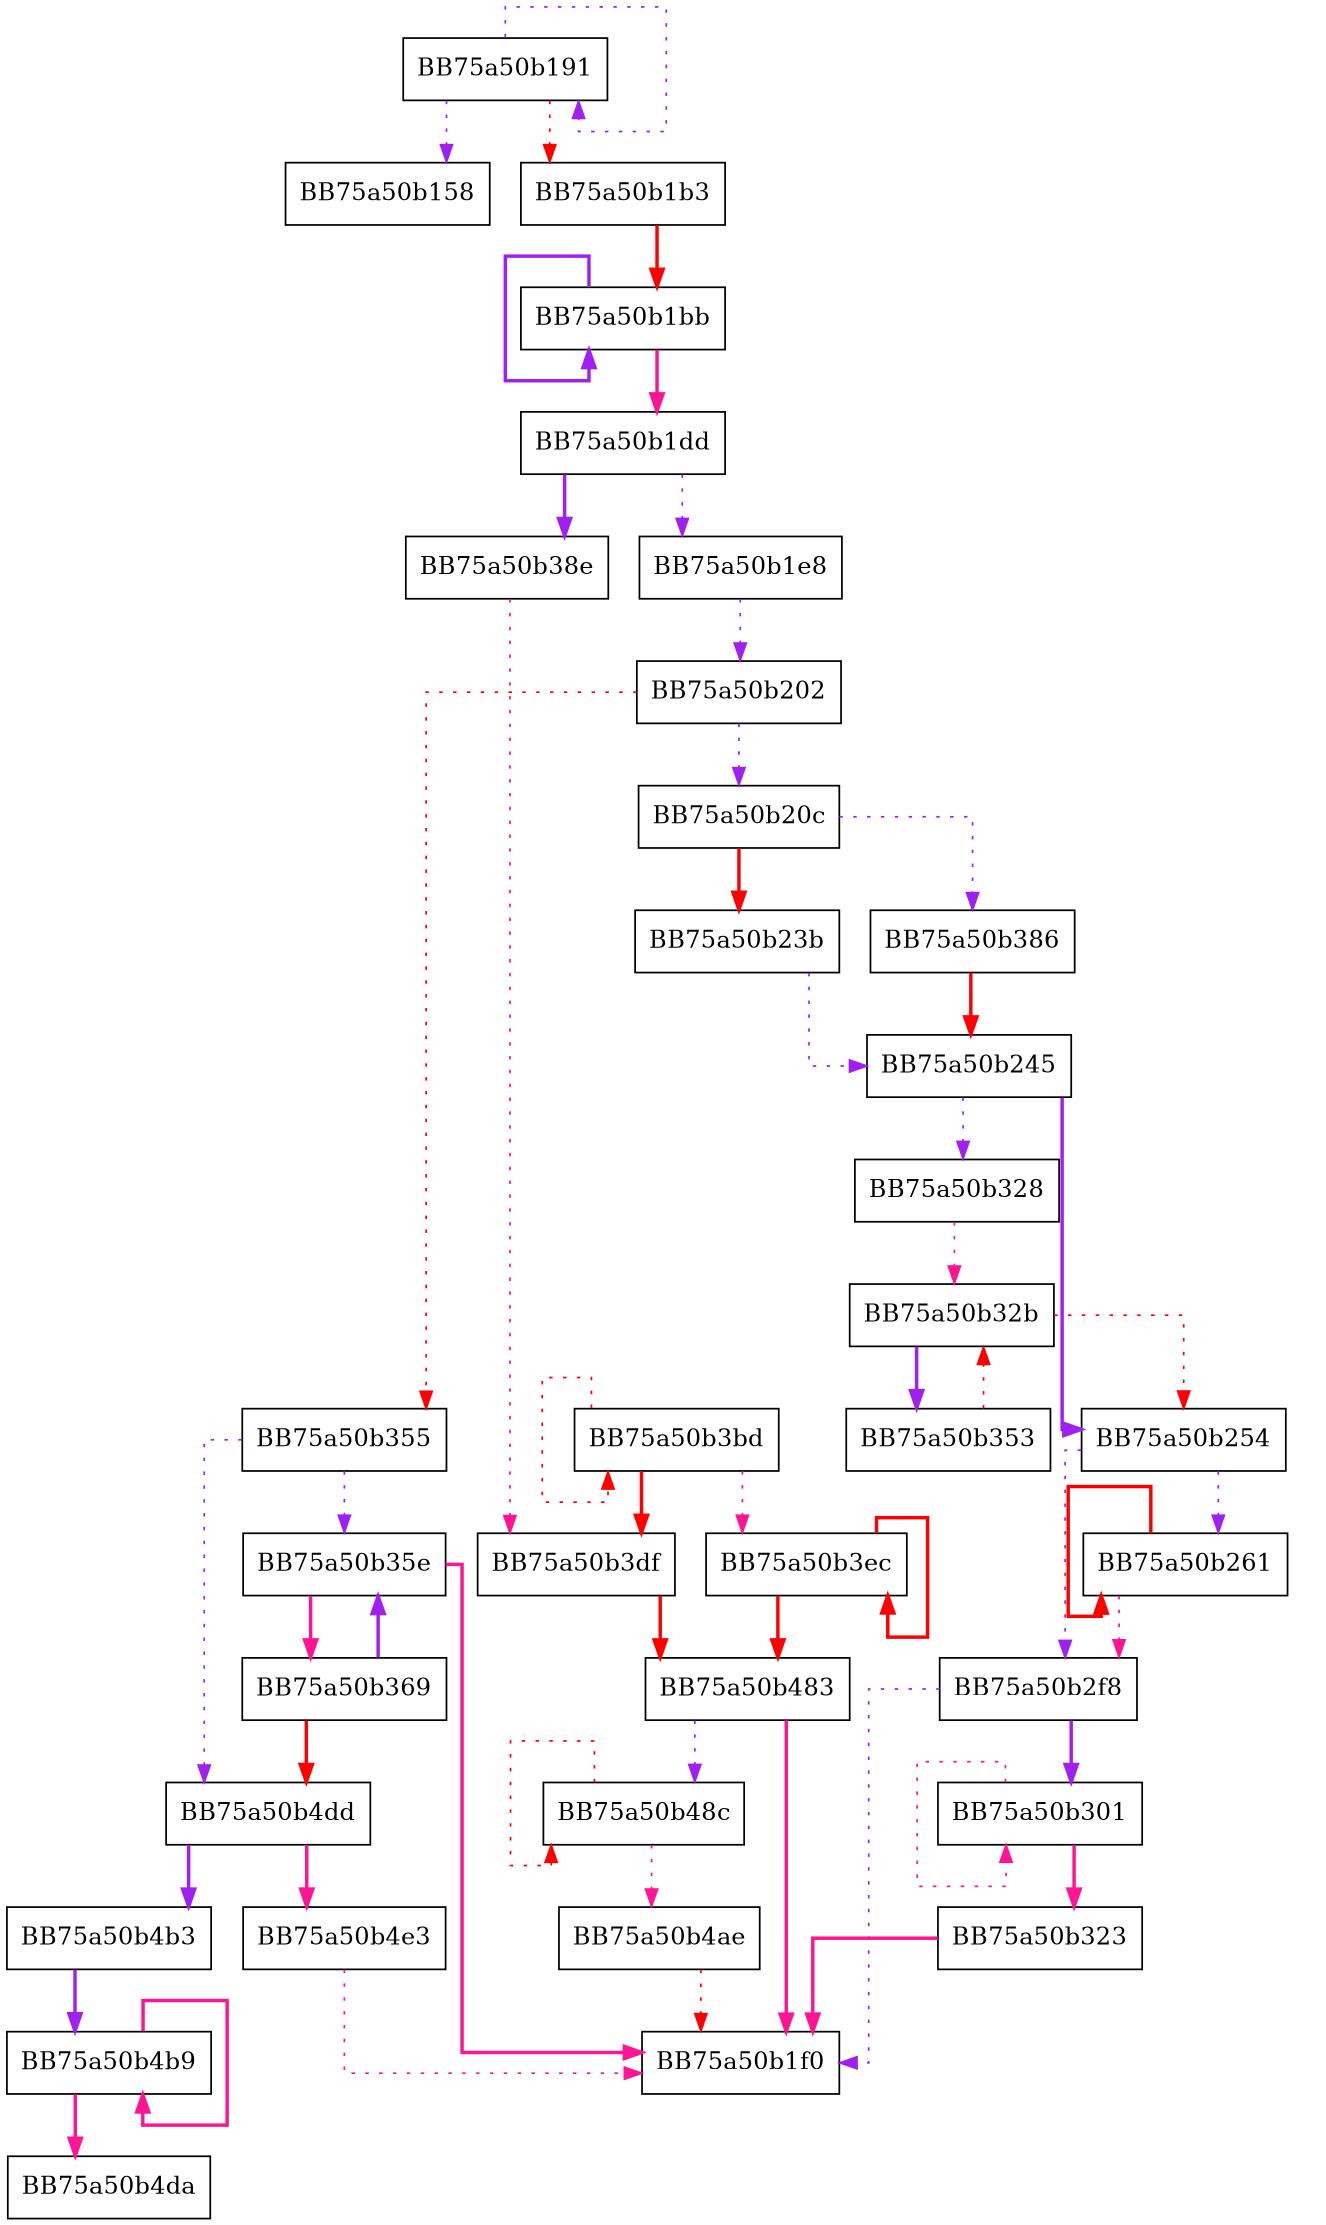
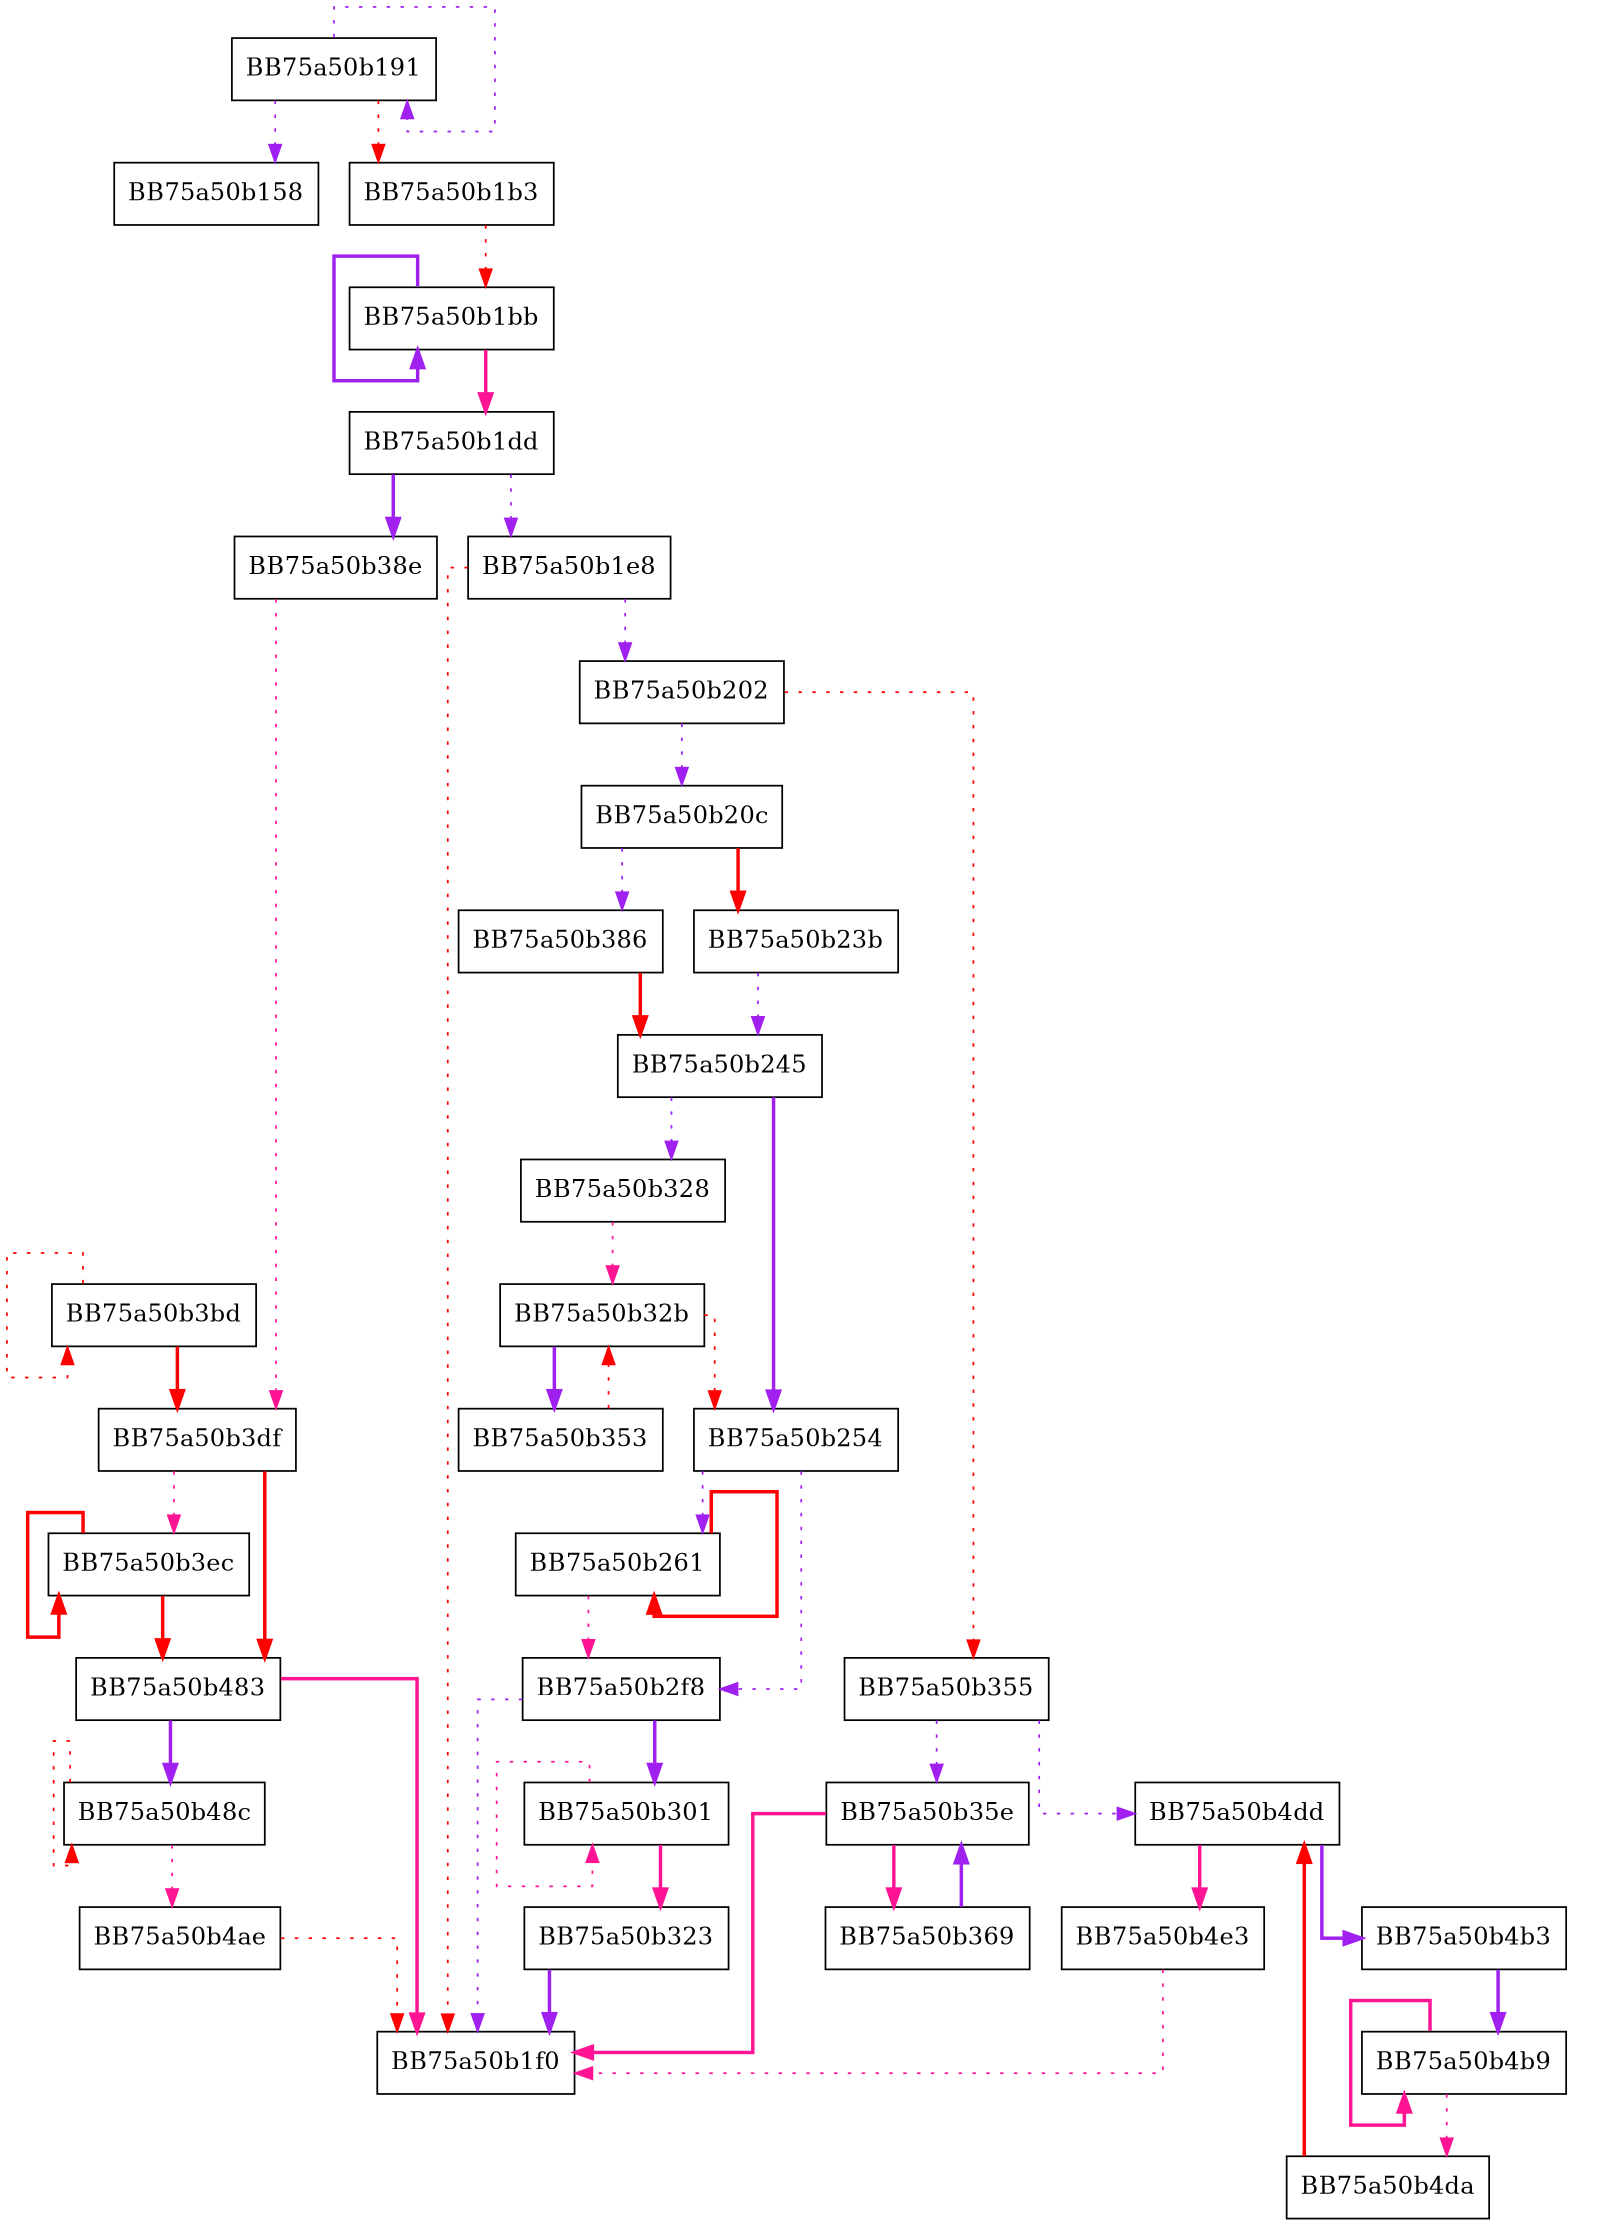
(657, 247) -> (486, 247)
none -> (448, 1281)
(742, 1493) -> (174, 1493)
(306, 1742) -> (1304, 2009)
(695, 1742) -> (170, 1742)
(837, 1938) -> (549, 1992)
(75, 2116) -> (1447, 2116)
